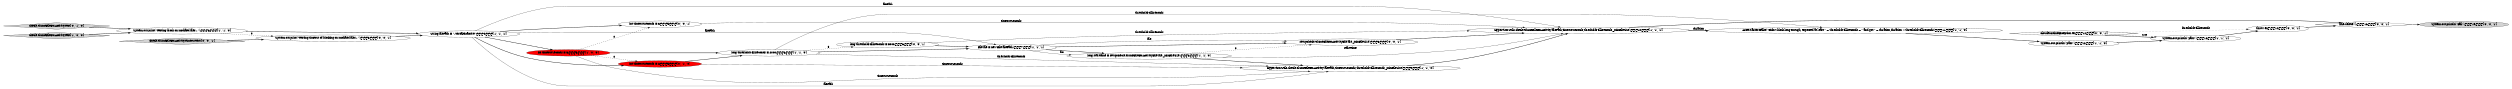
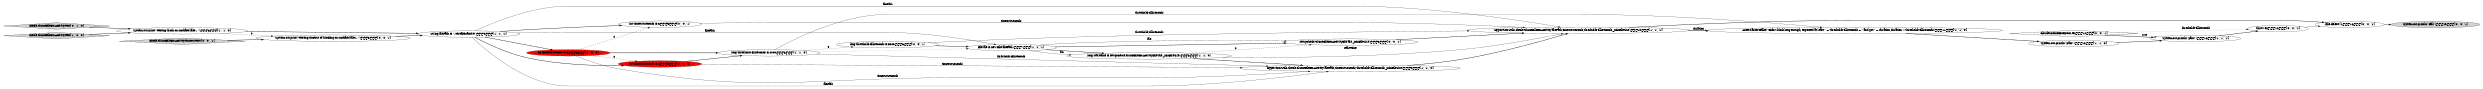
(2364, 25) -> (2350, 25)
(2320, 27) -> (2312, 27)
(892, 50) -> (892, 50)
